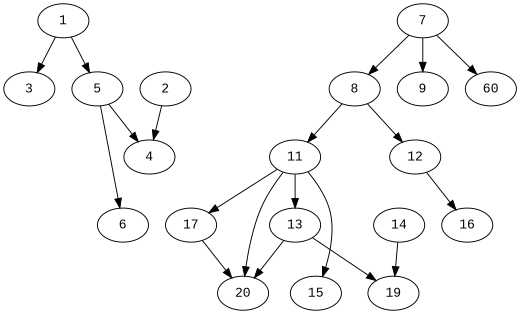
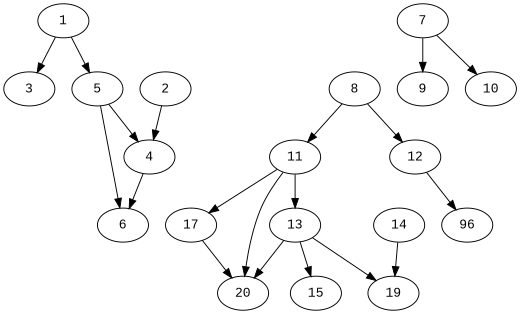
(392, 51) -> none
(491, 89) -> (491, 89)
none -> (138, 187)
(331, 217) -> (304, 255)
(467, 225) -> (467, 225)
